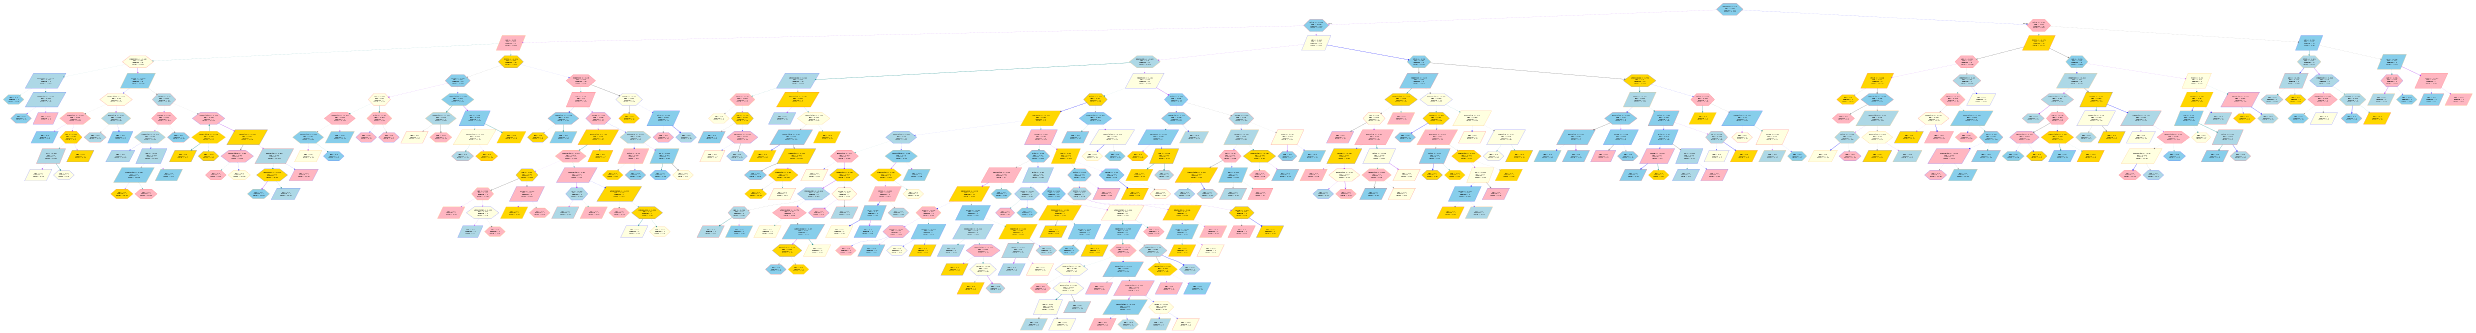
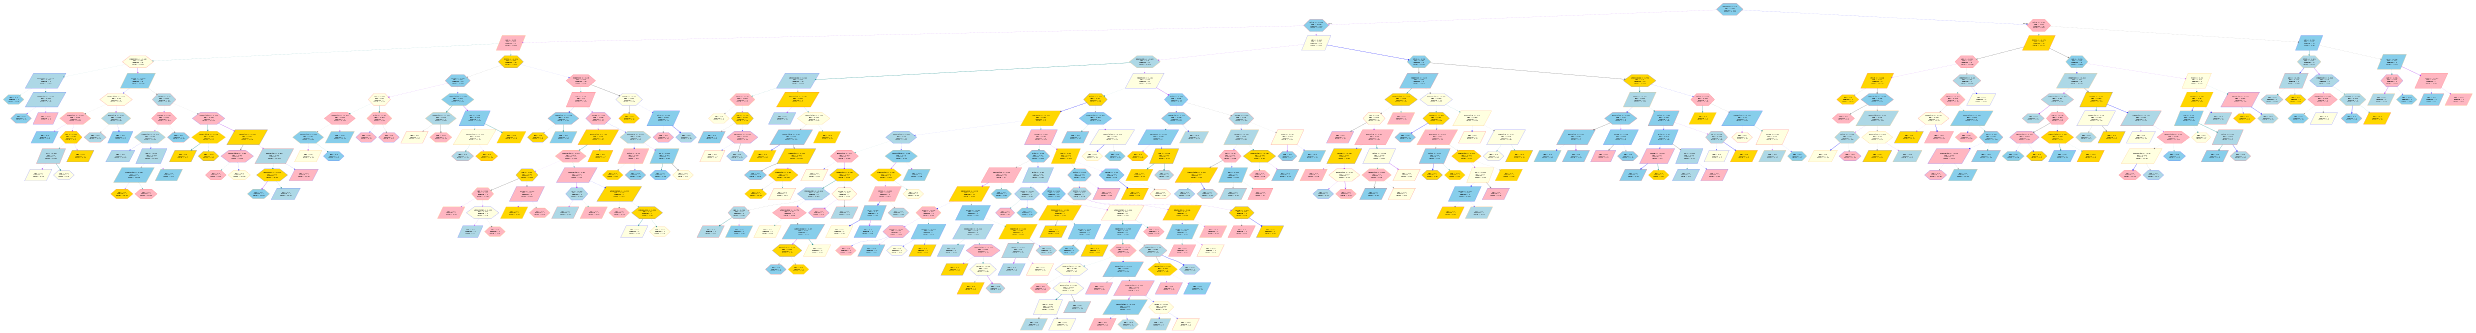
(209, 128) -> (208, 127)
(830, 184) -> (830, 184)
(1182, 251) -> (1182, 251)
